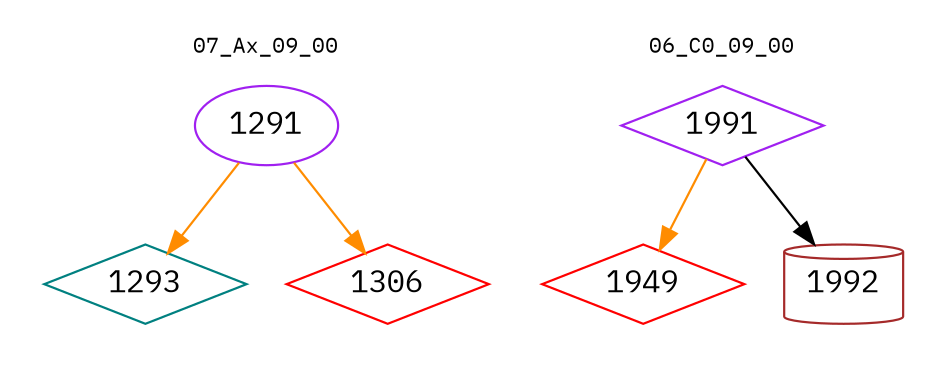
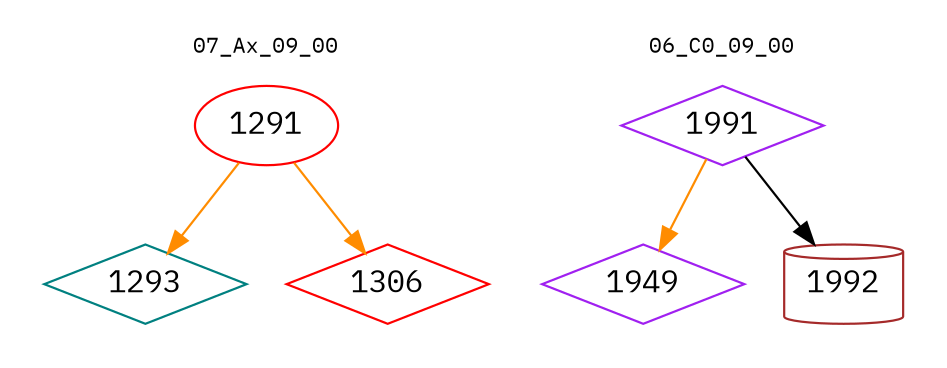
(267, 126) -> (267, 126)
(643, 284) -> (643, 284)
